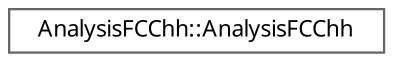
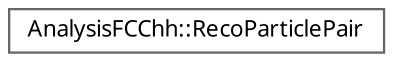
(197, 31) -> (197, 31)
